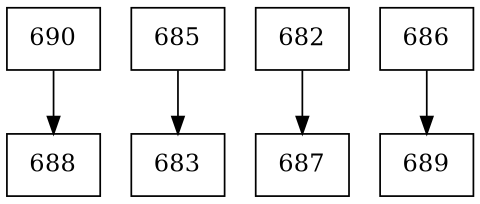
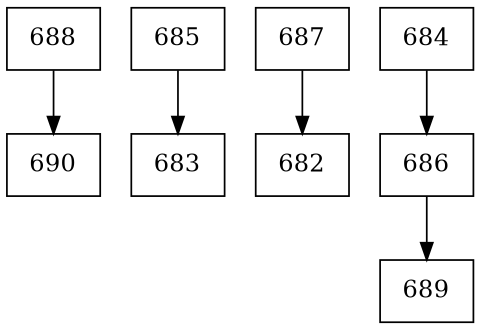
none -> (427, 39)
(54, 93) -> (54, 93)
(302, 93) -> (302, 93)
